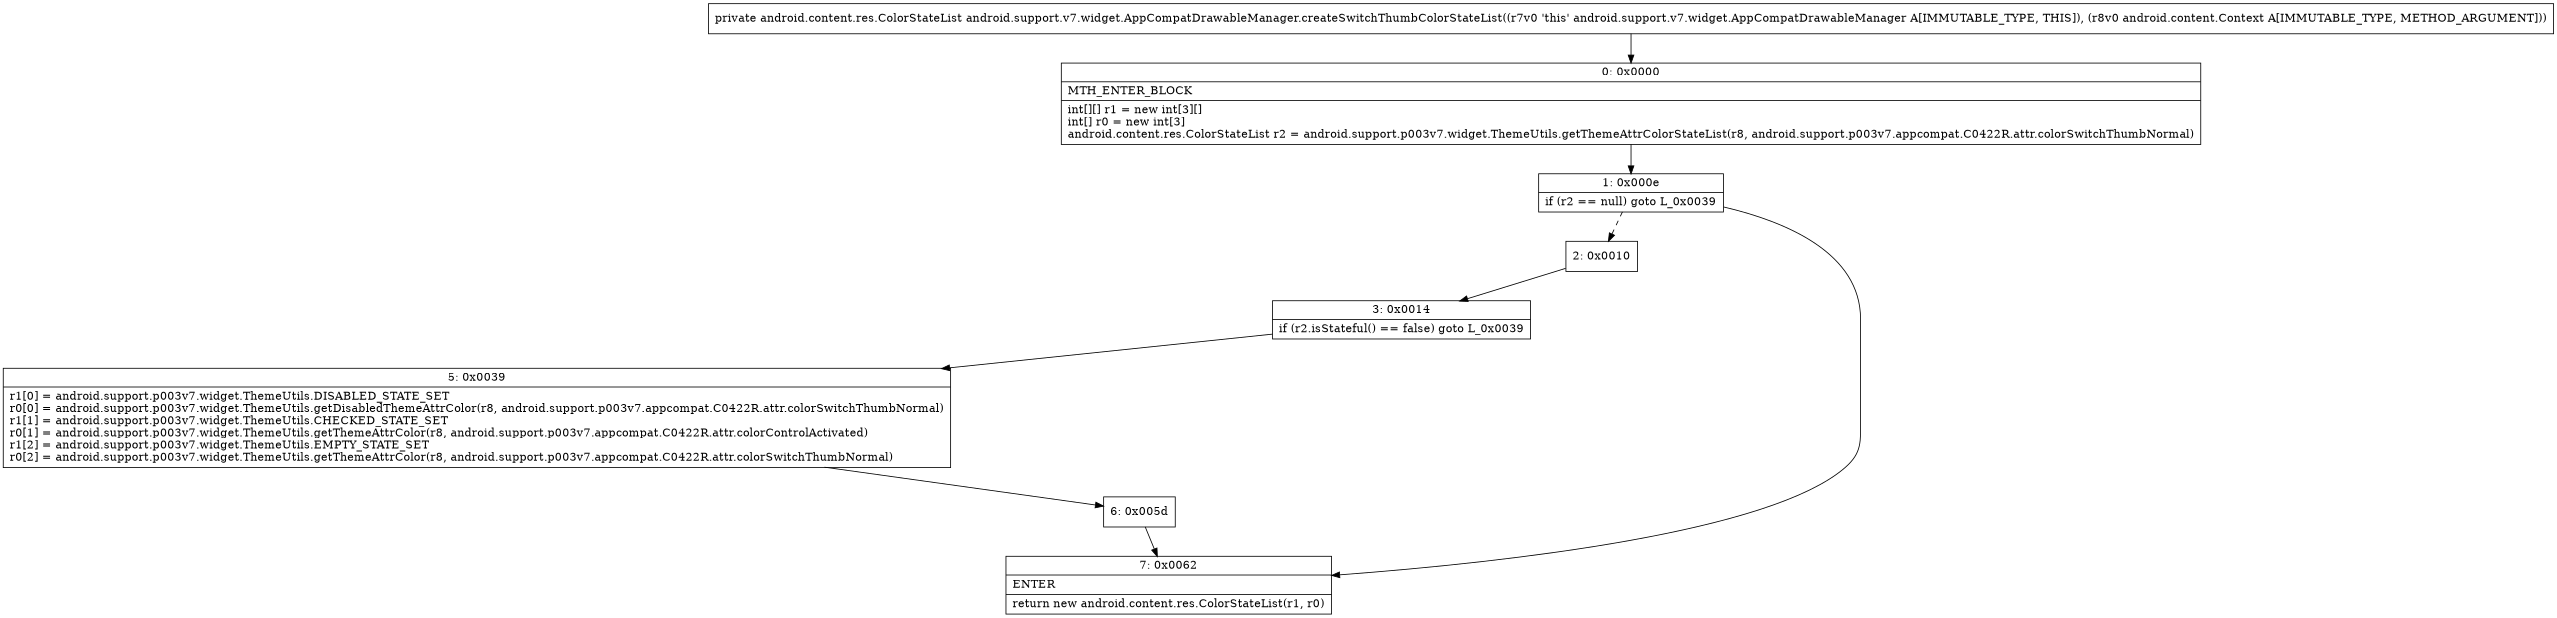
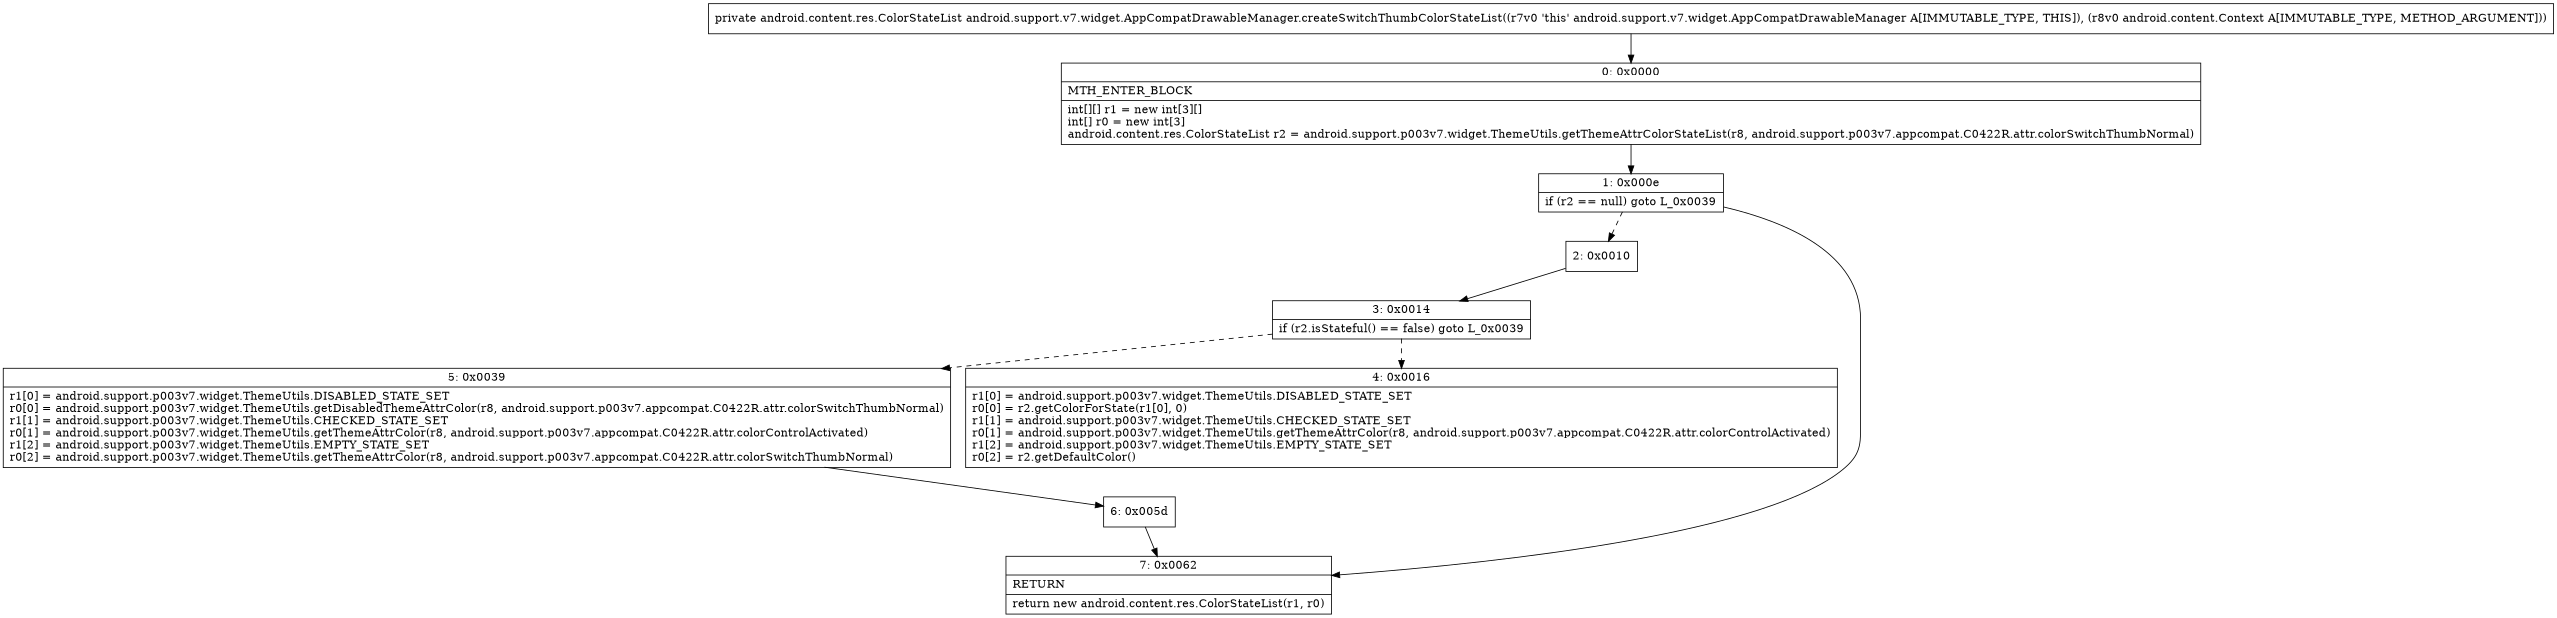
(1111, 351) -> (1111, 351)
none -> (1402, 418)
(1034, 584) -> (1039, 584)
